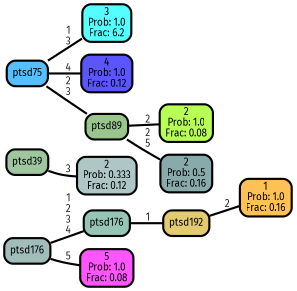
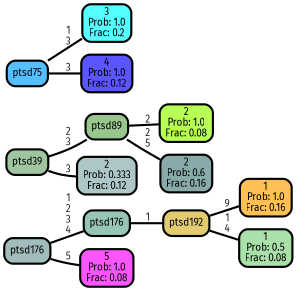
(107, 23) -> (107, 23)
(67, 68) -> (67, 68)
(67, 100) -> (68, 149)
(186, 174) -> (186, 174)
(226, 204) -> (226, 204)
none -> (266, 248)
